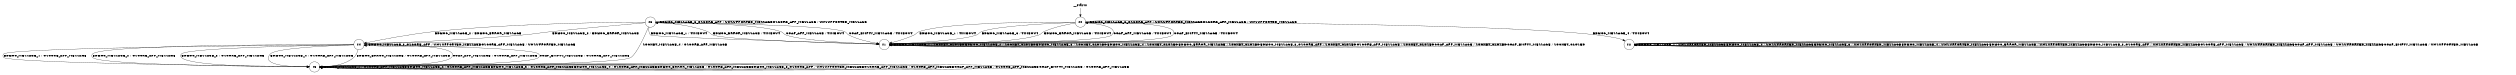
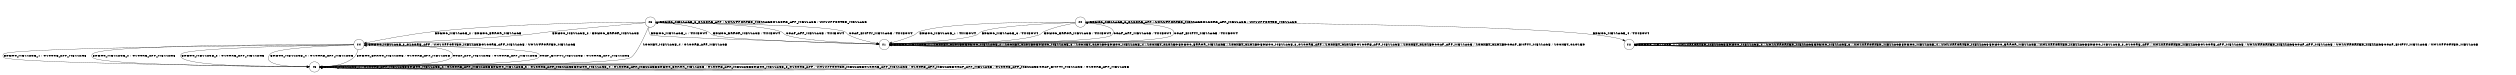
(1080, 5) -> none
